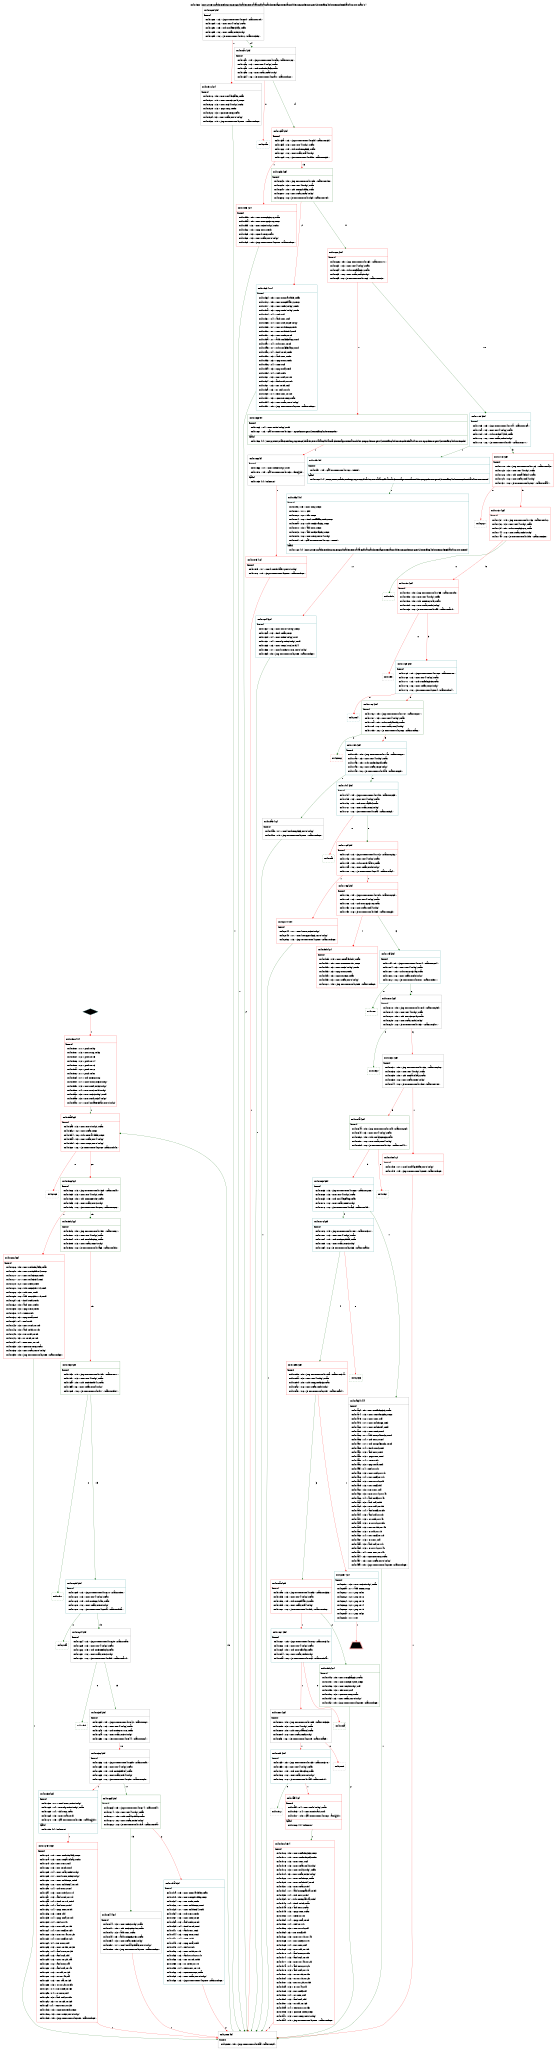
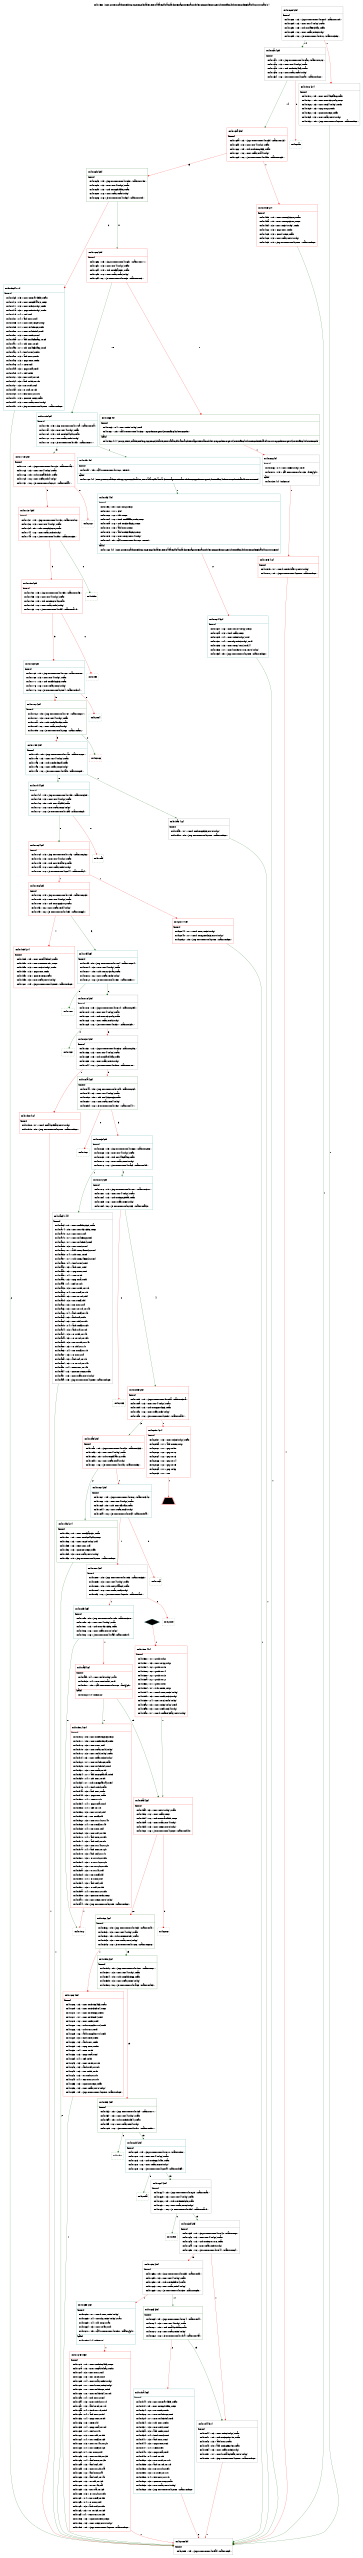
(227, 1546) -> (142, 1745)
(356, 1596) -> (168, 1452)
(270, 2026) -> (82, 1917)
none -> (218, 2336)
